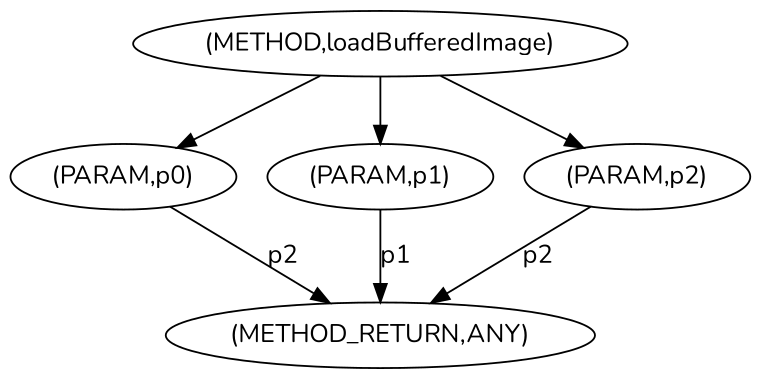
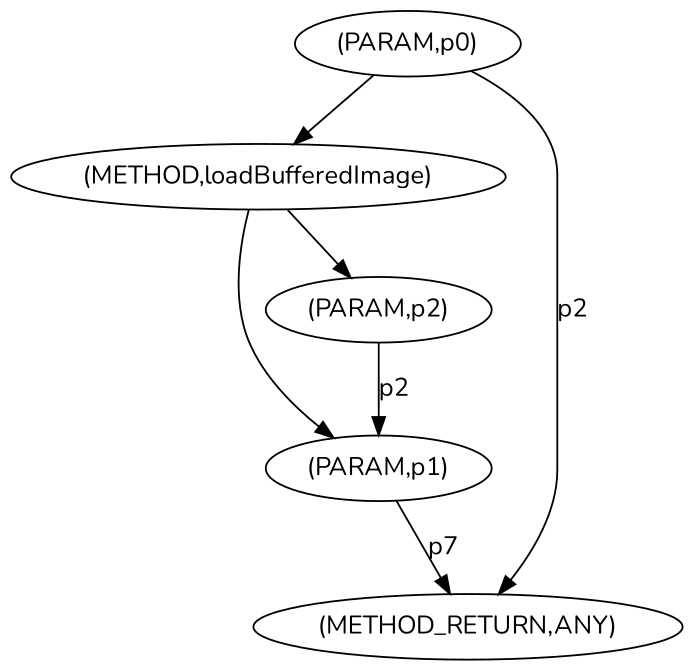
(257, 108) -> (341, 104)
(519, 250) -> (379, 380)
(396, 256) -> (443, 548)
